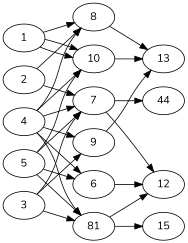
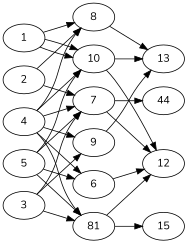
none -> (133, 107)
